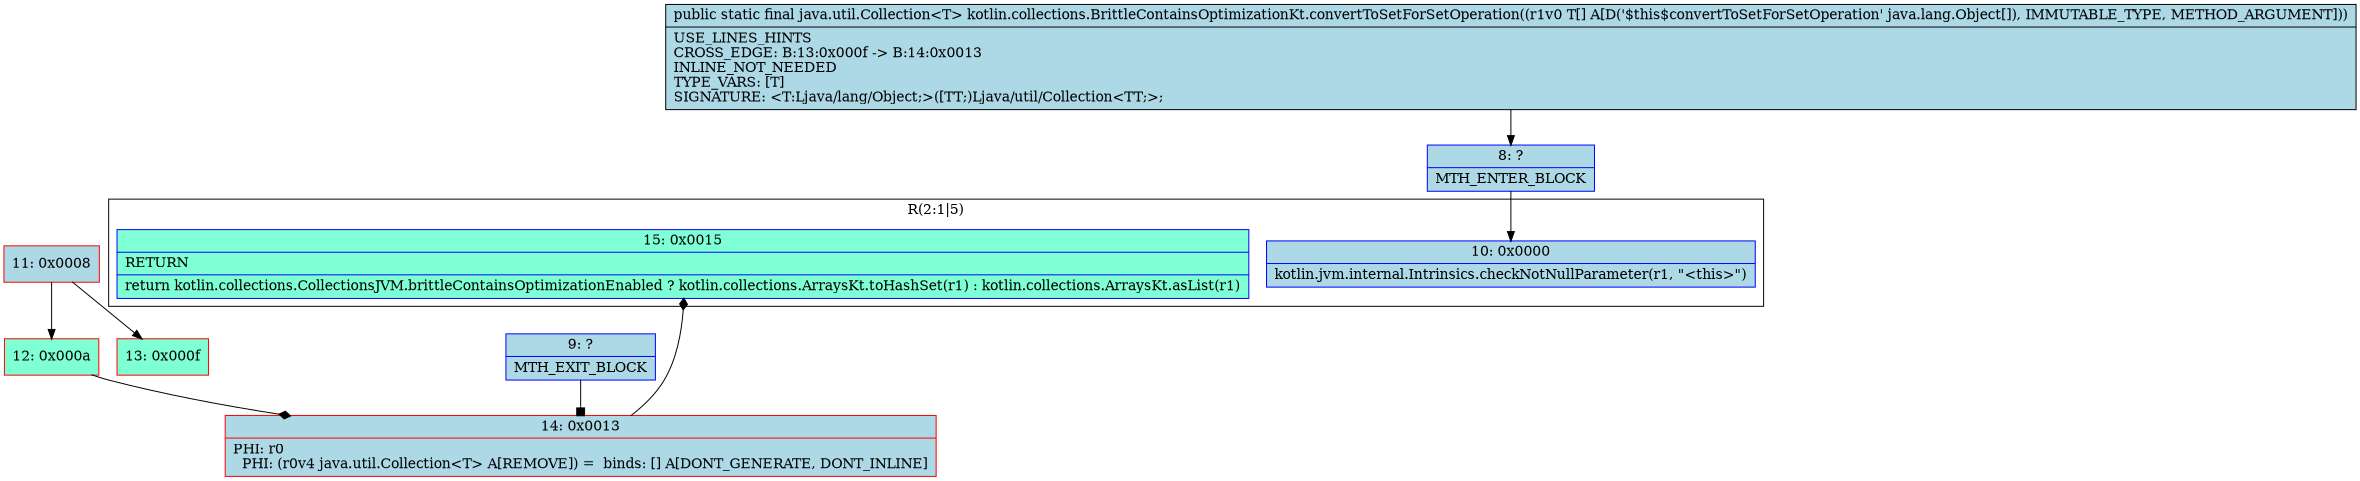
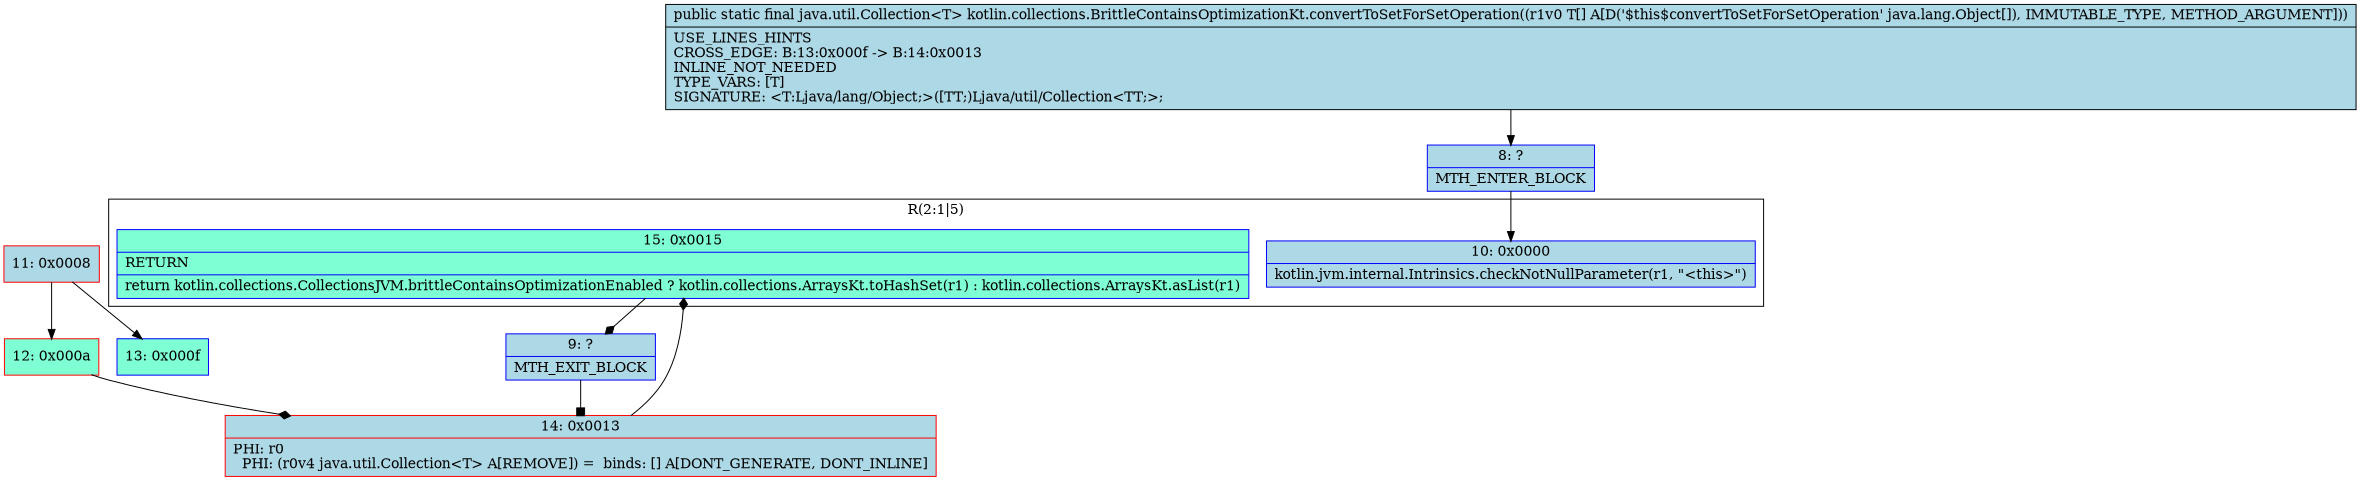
none -> (629, 313)
(163, 357) -> (163, 357)
